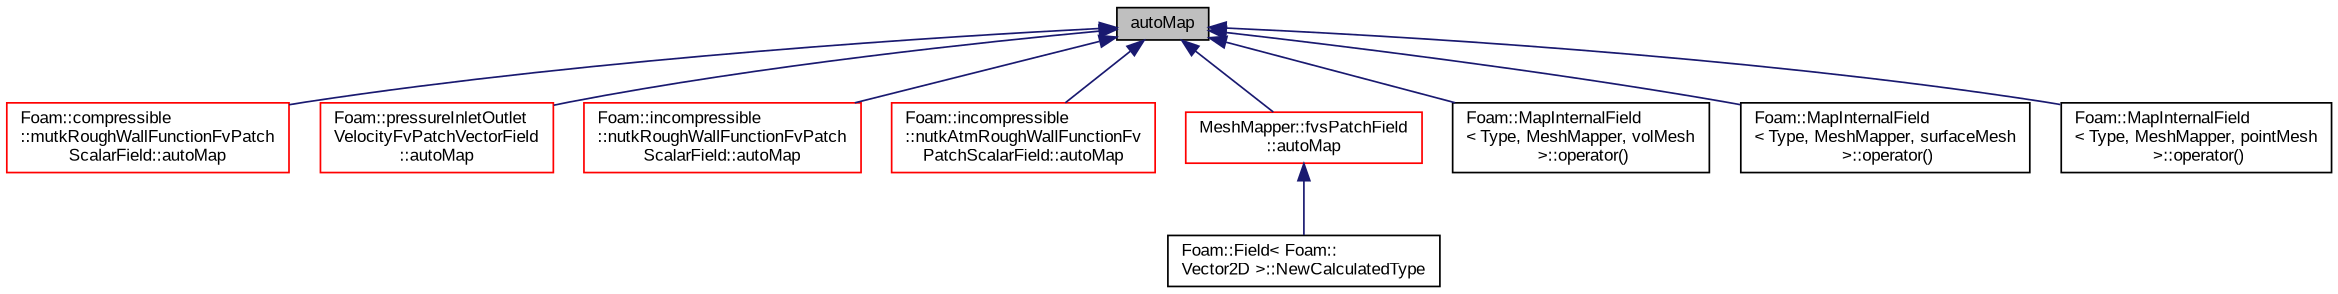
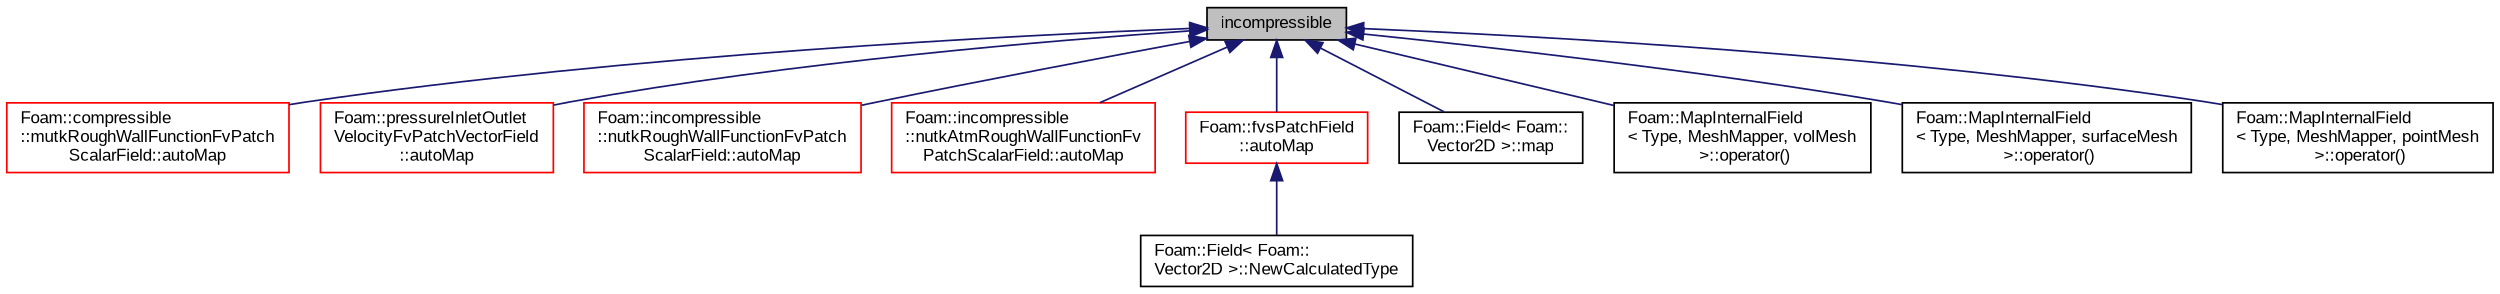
(1163, 24) -> (1277, 24)
(1304, 138) -> (1277, 138)
none -> (1491, 138)
